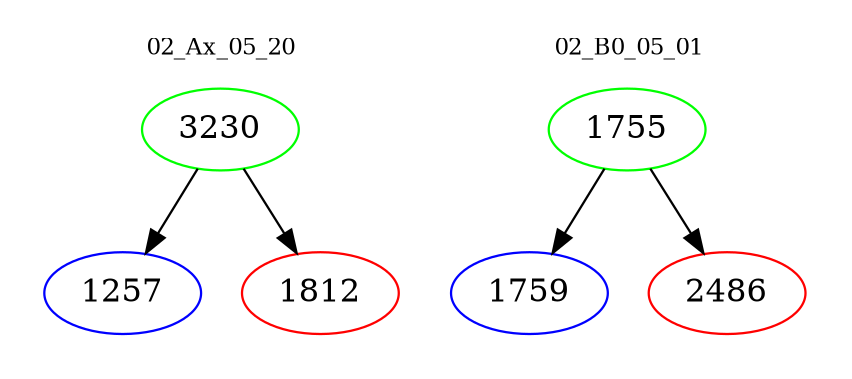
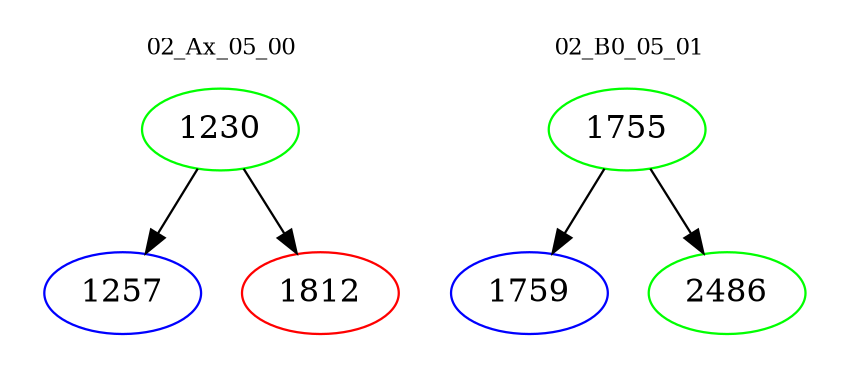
(222, 49) -> (222, 49)
(220, 130) -> (220, 130)
(727, 293) -> (727, 293)
